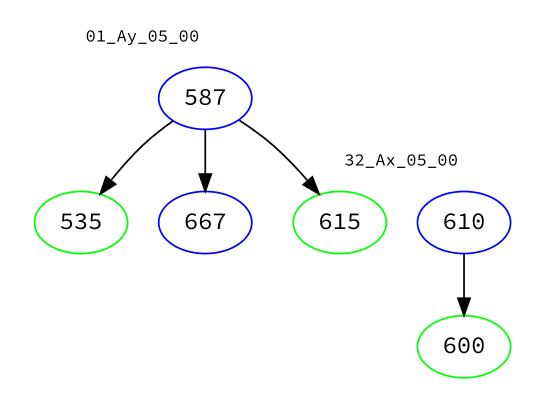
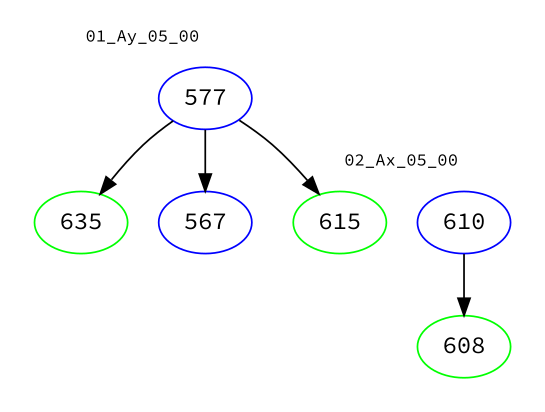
(205, 98) -> (205, 98)
(402, 161) -> (402, 161)
(81, 223) -> (81, 223)
(205, 223) -> (205, 223)
(464, 347) -> (464, 347)
